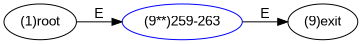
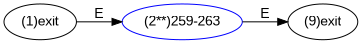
(40, 22) -> (40, 22)
(182, 22) -> (182, 22)
